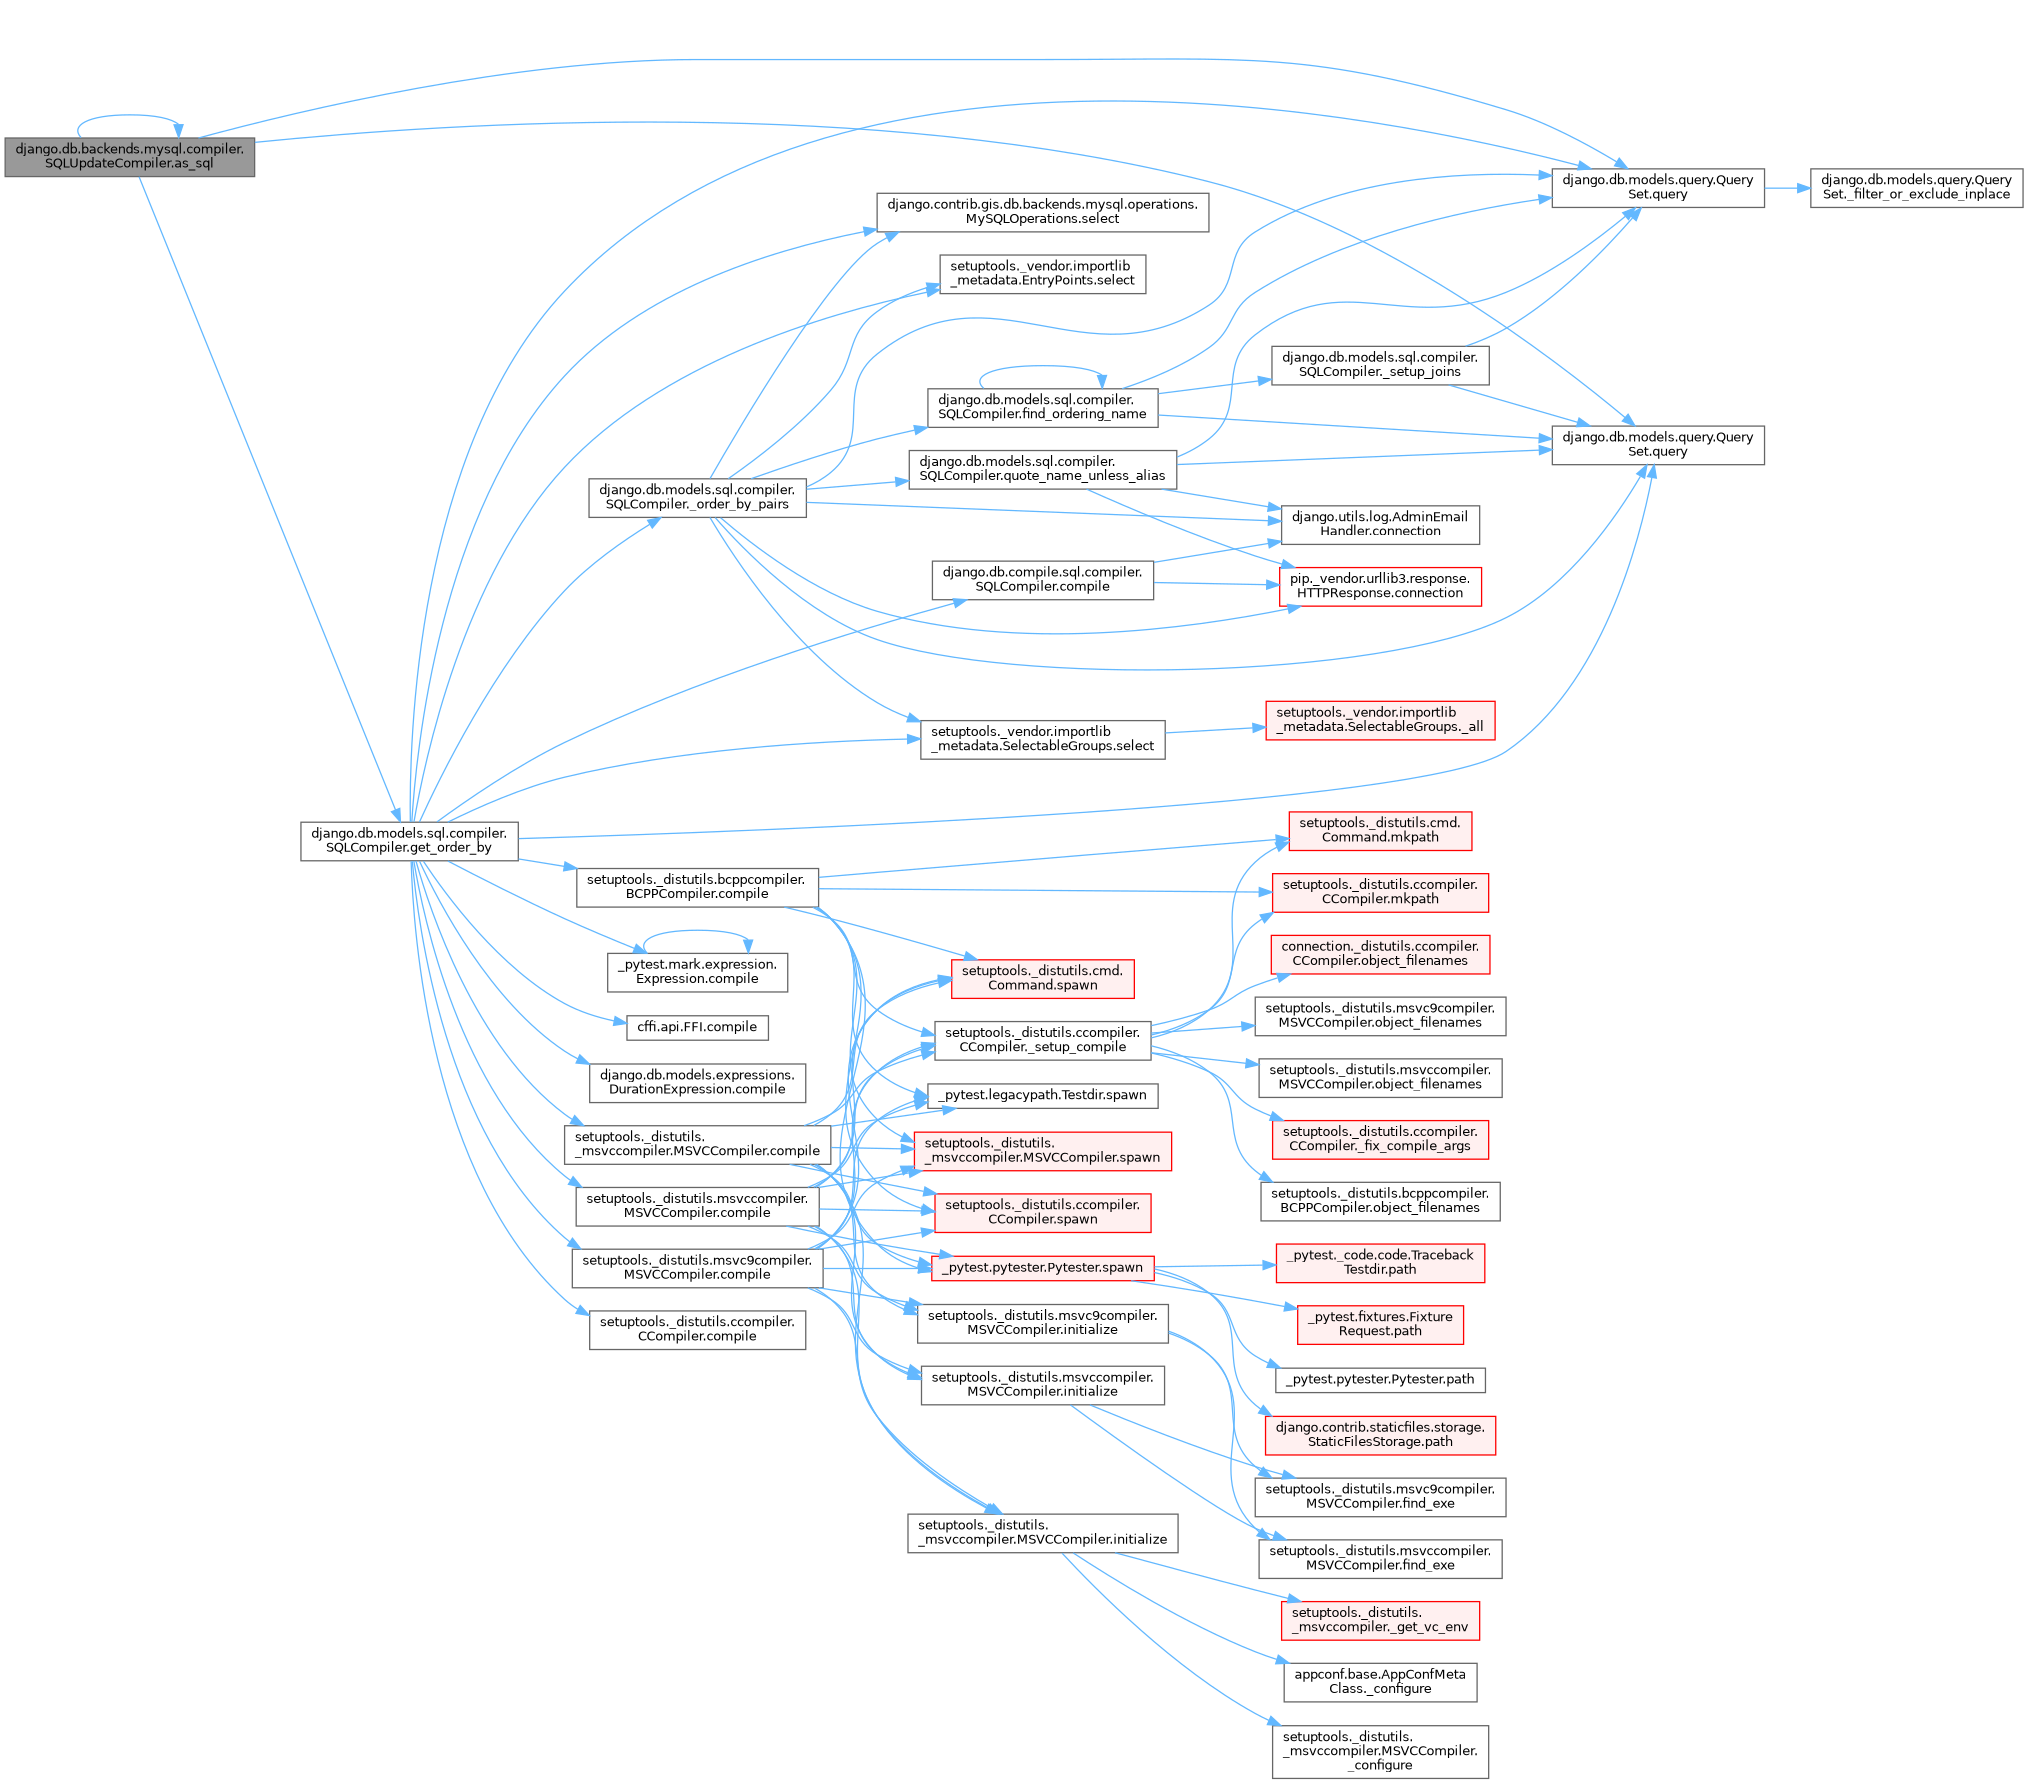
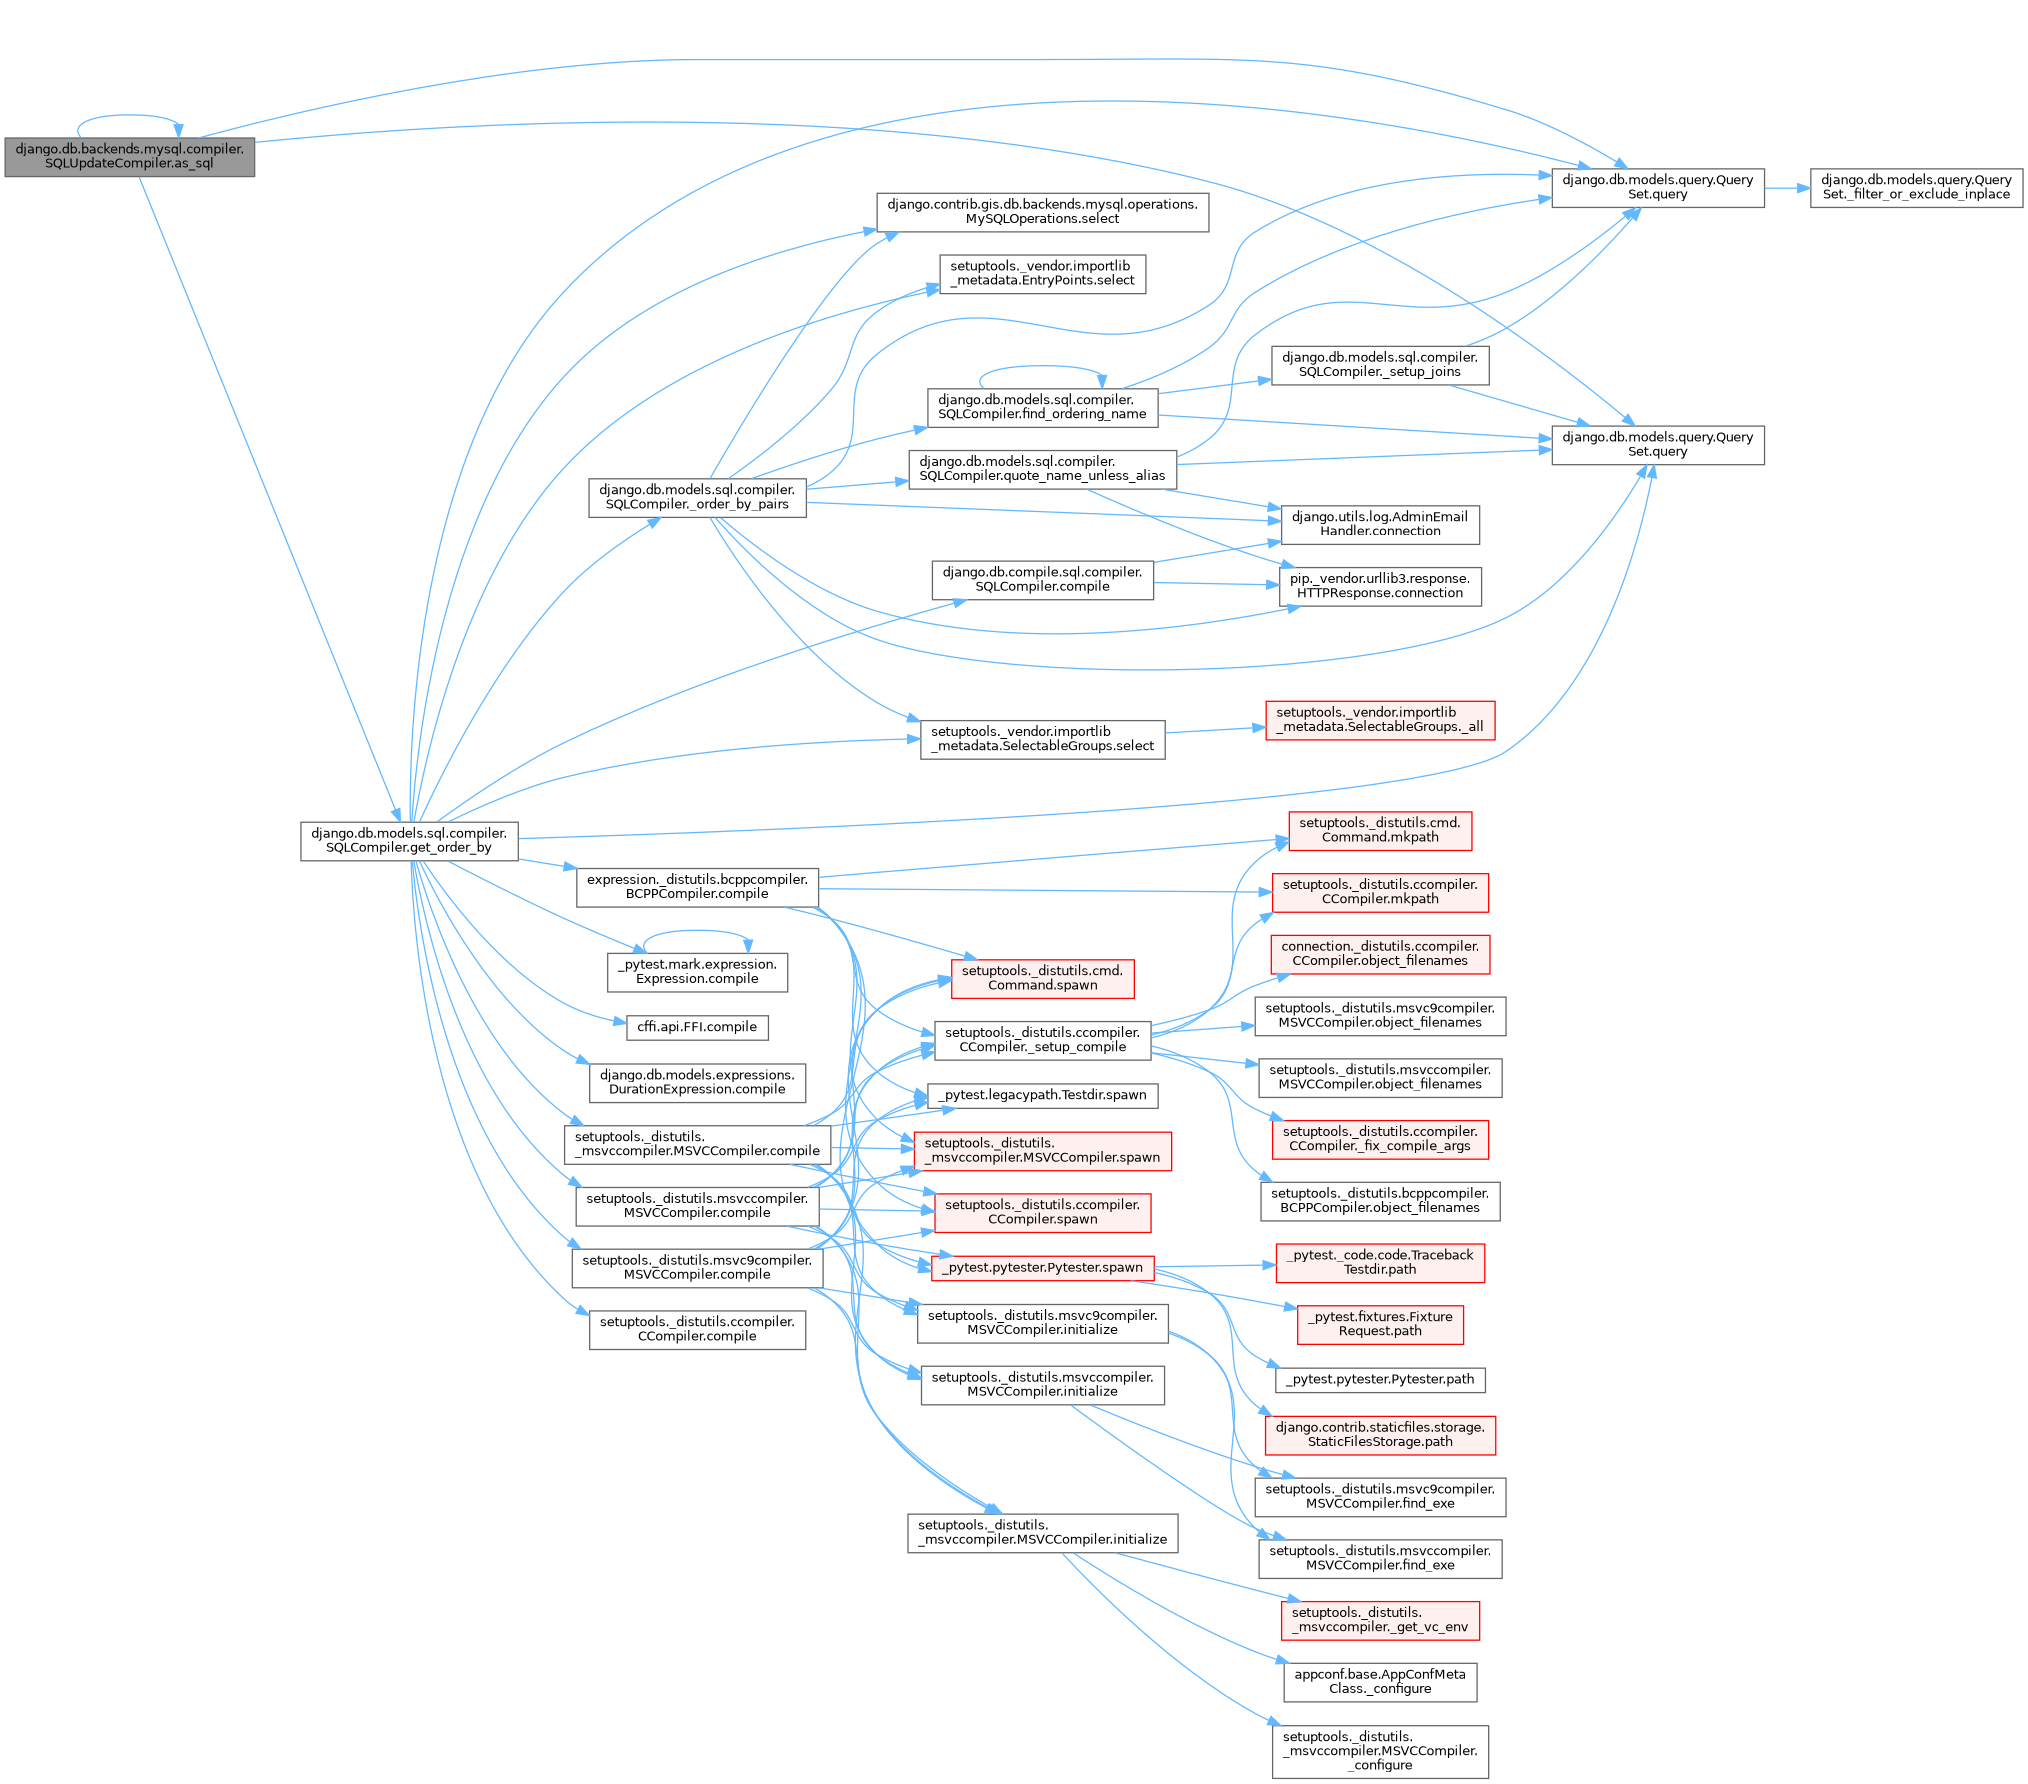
(1381, 587) -> (1381, 587)
(698, 888) -> (698, 888)
(871, 1268) -> none
